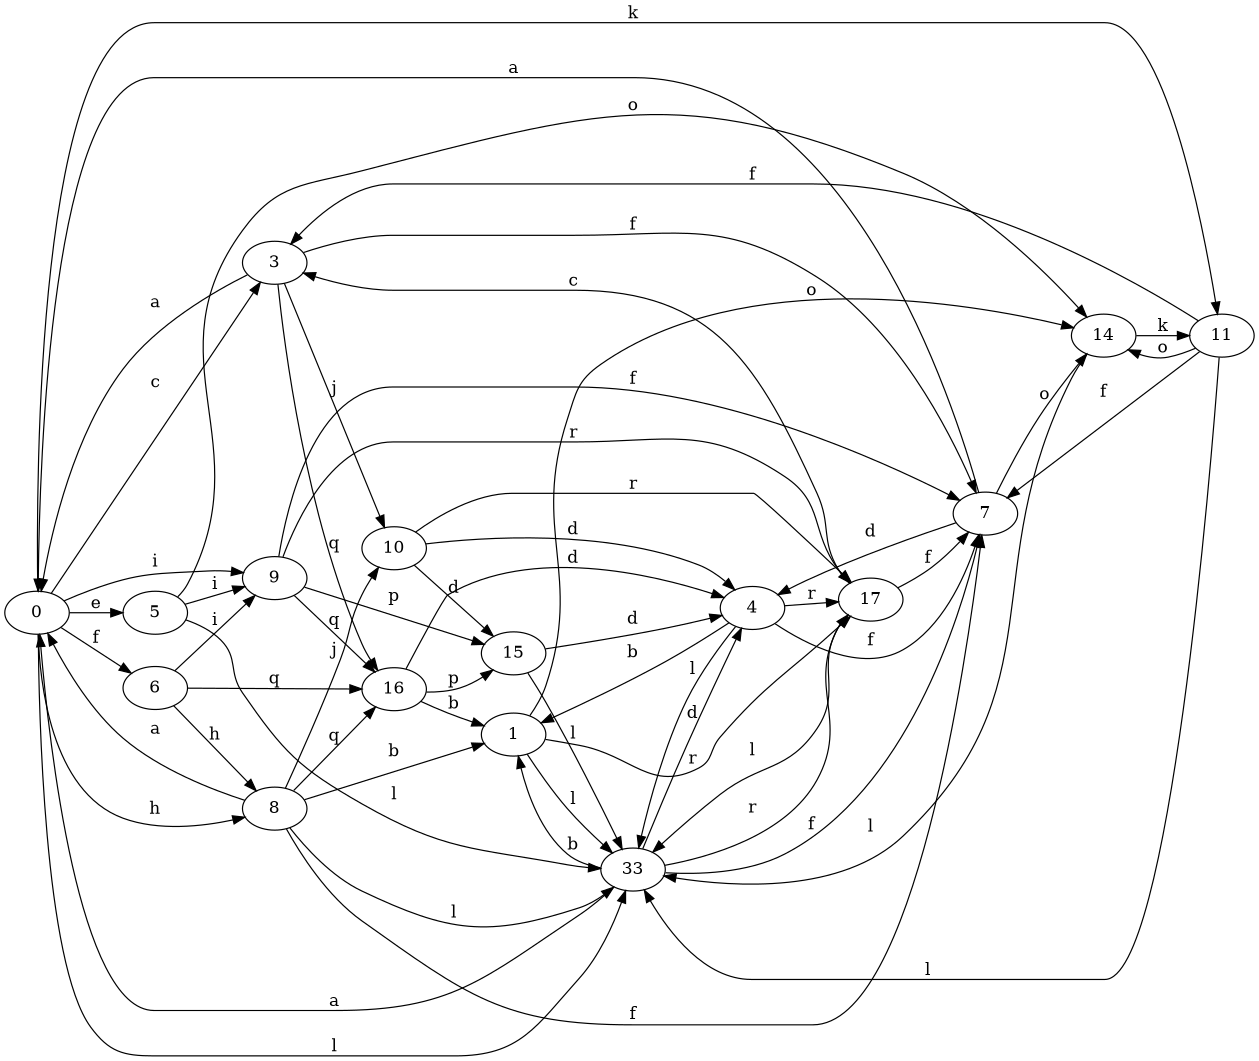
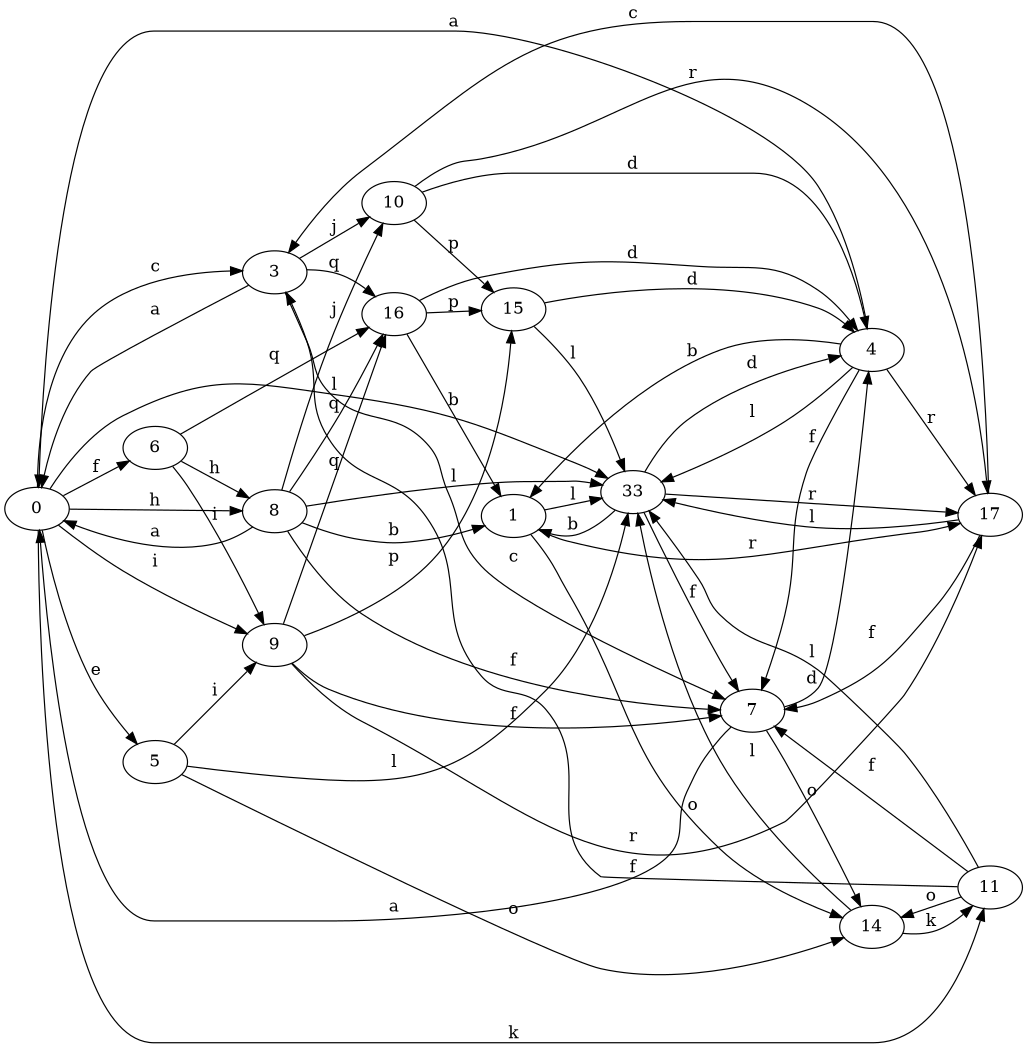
(633, 225) -> (514, 557)
(454, 588) -> (454, 244)
(203, 1010) -> (343, 31)
